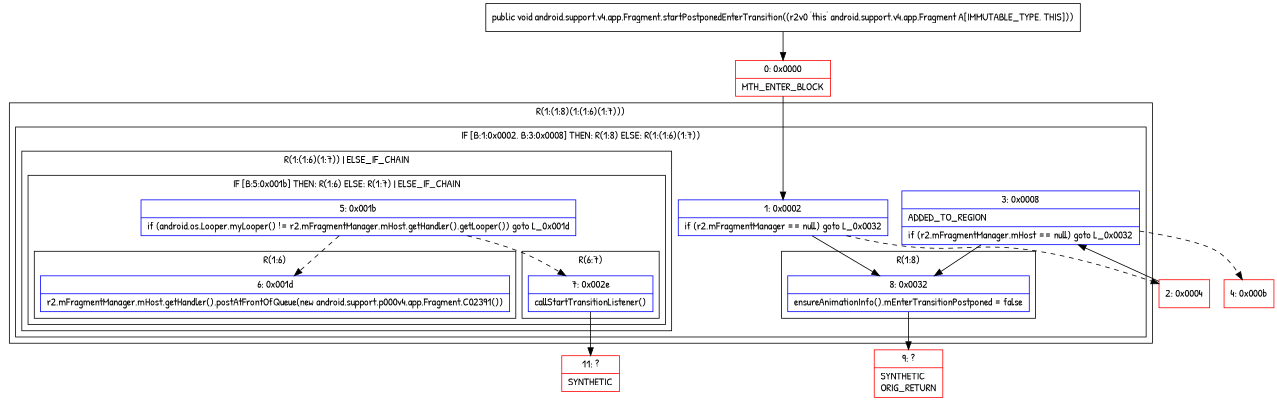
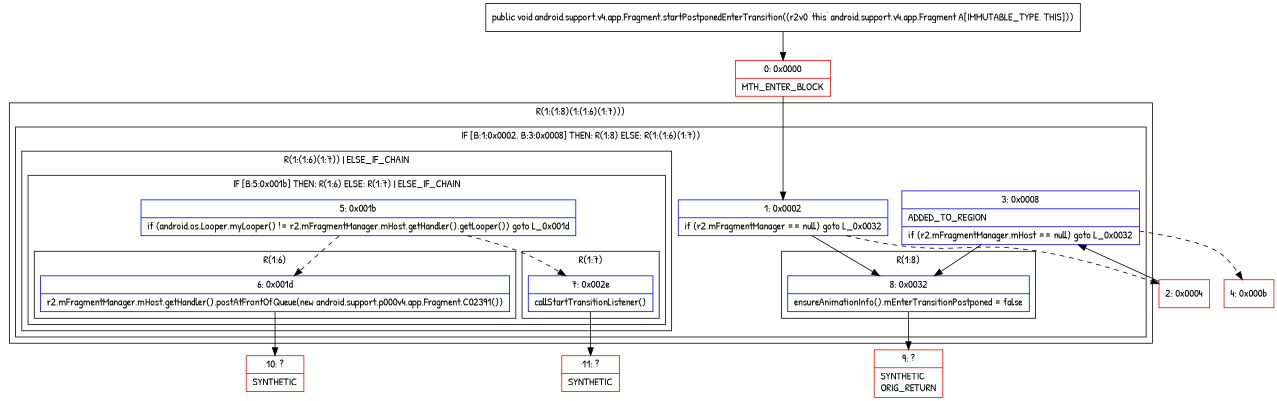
(591, 260) -> (591, 260)
none -> (275, 374)
